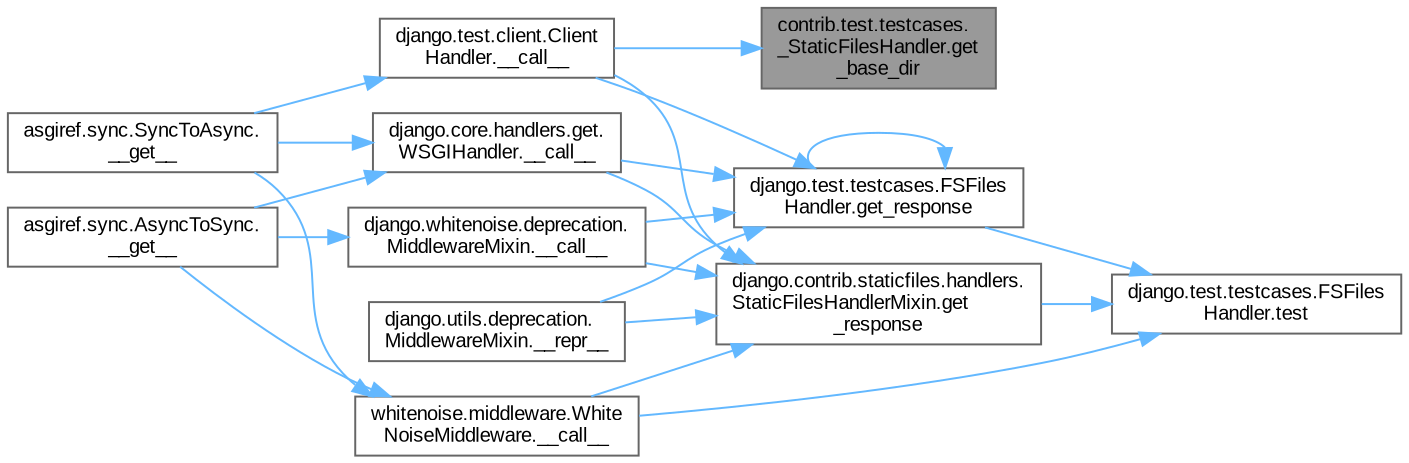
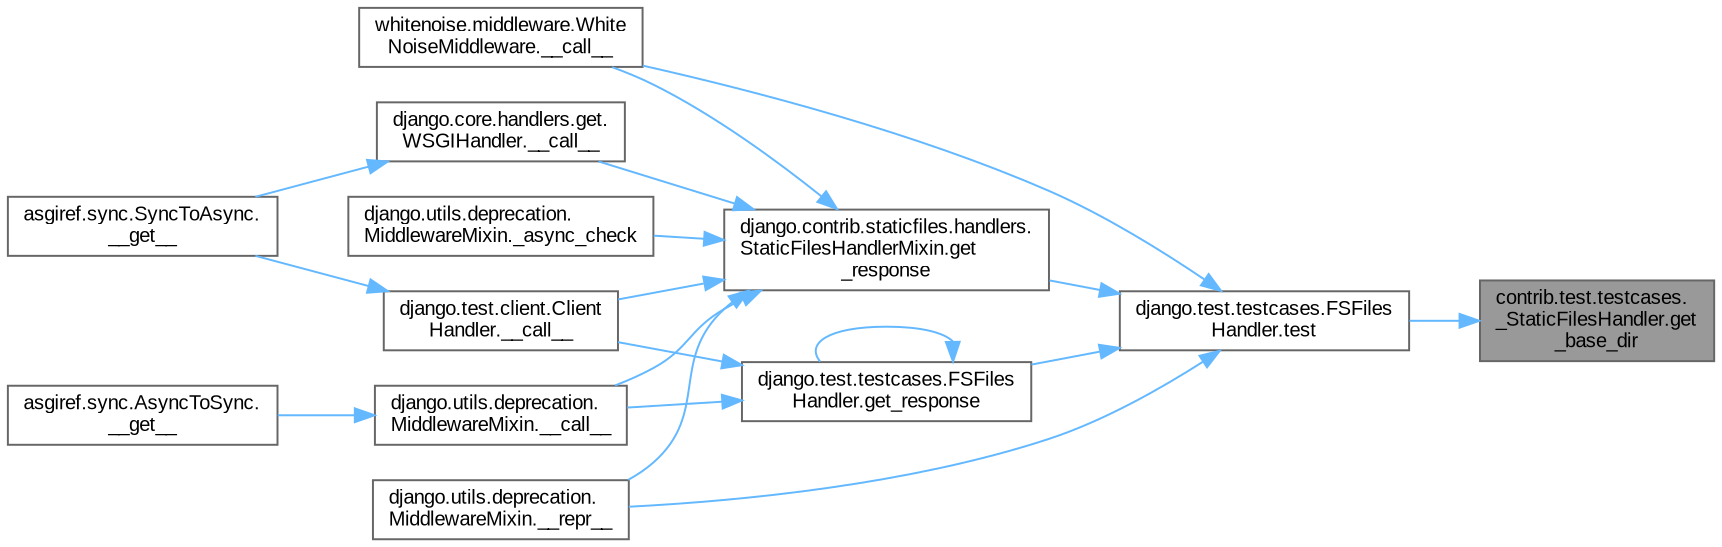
(678, 48) -> (1434, 321)
(667, 167) -> none
(310, 193) -> none
none -> (501, 226)
(497, 237) -> (501, 415)
(690, 258) -> (926, 471)
(312, 275) -> none
(272, 334) -> none
